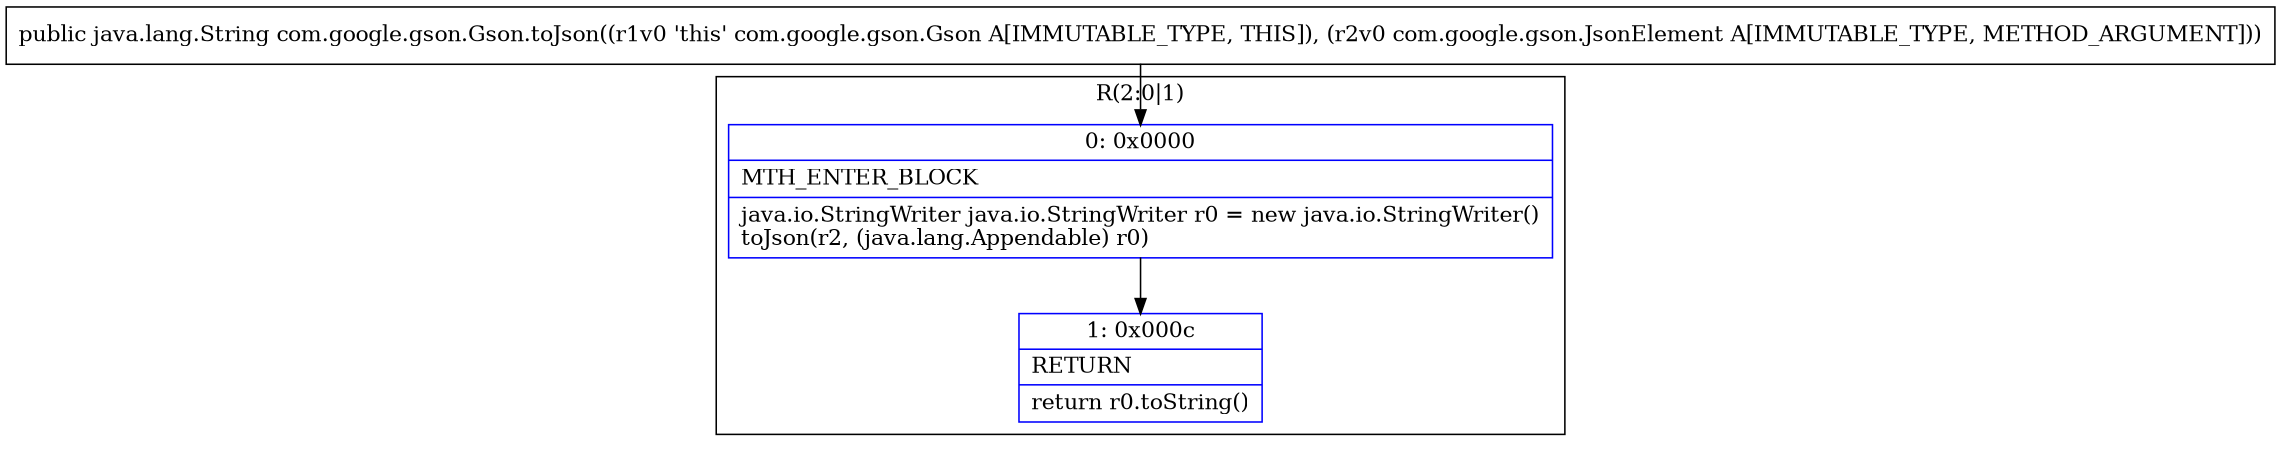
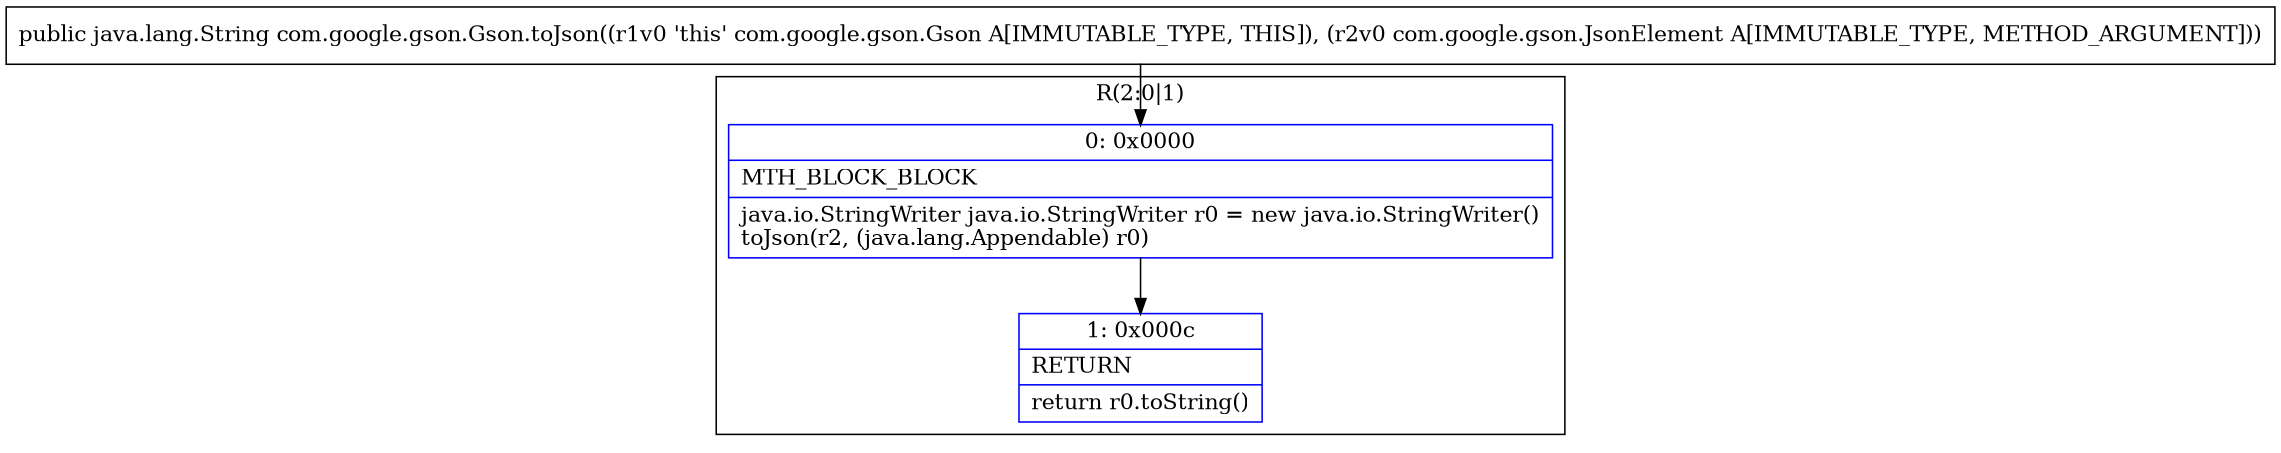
(860, 178) -> (859, 178)
